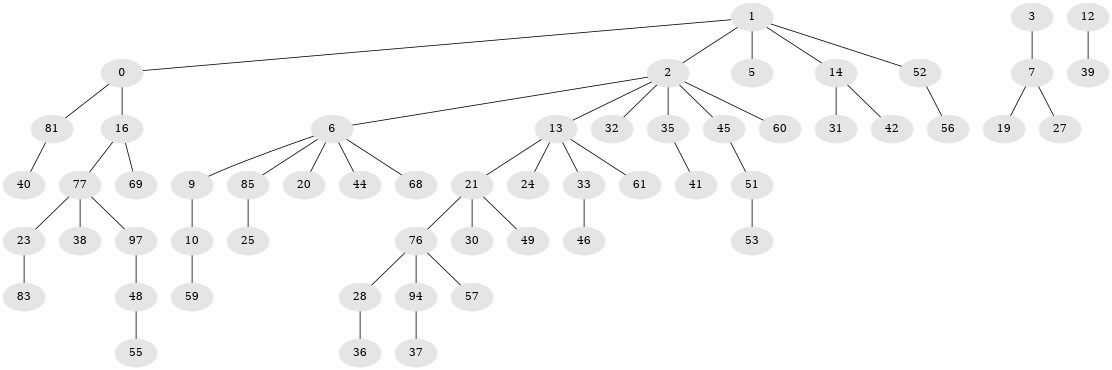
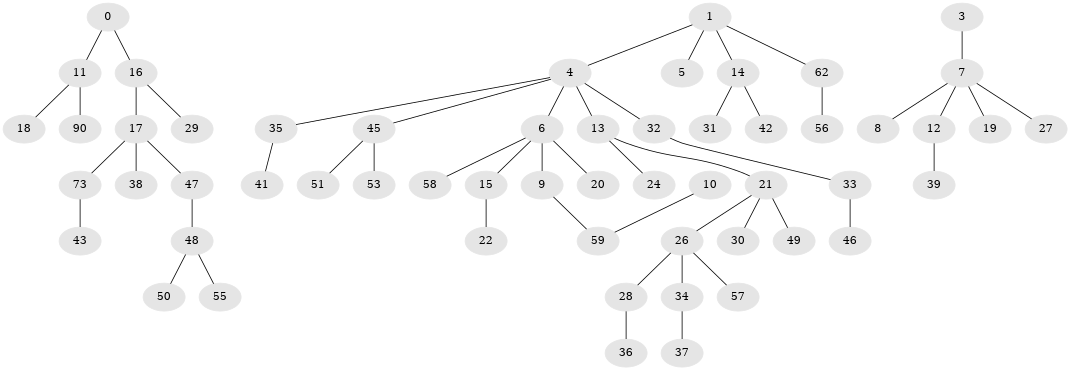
(437, 45) -> none
(668, 73) -> (570, 73)
(920, 73) -> (822, 73)
none -> (948, 101)
none -> (24, 129)
(52, 129) -> (80, 73)
(780, 129) -> none
none -> (878, 129)
(570, 157) -> (750, 160)
(24, 185) -> (80, 129)
(80, 185) -> (136, 129)
(136, 185) -> (192, 129)
(248, 185) -> (486, 185)
(360, 185) -> none
(416, 185) -> (430, 185)
(640, 185) -> none
(192, 213) -> (570, 213)
(752, 213) -> (374, 157)
(24, 241) -> (80, 185)
(136, 241) -> (192, 185)
(248, 241) -> (486, 241)
(416, 241) -> (682, 241)
(24, 297) -> (80, 241)
none -> (164, 297)
(416, 297) -> (682, 297)
